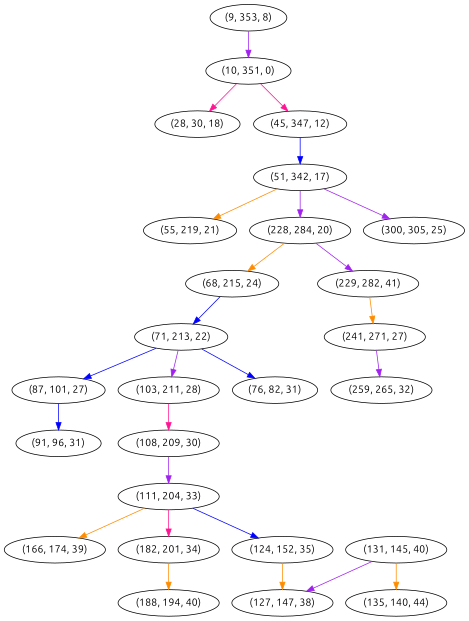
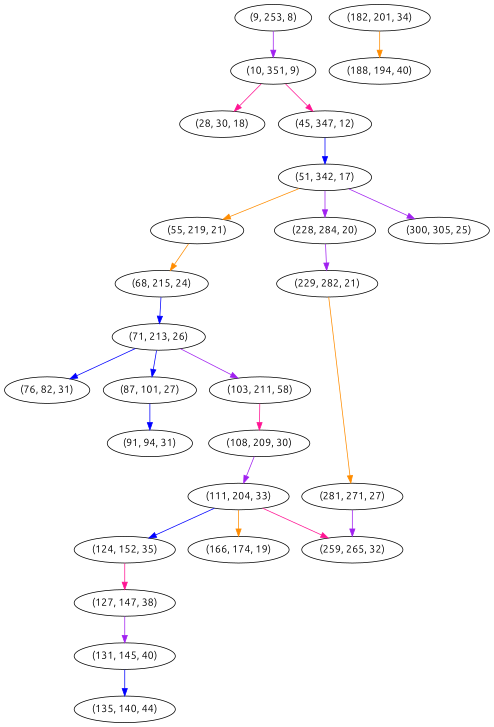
(248, 18) -> (273, 18)
(248, 71) -> (273, 71)
(269, 255) -> (182, 254)
(368, 284) -> (327, 284)
(181, 337) -> (159, 337)
(375, 337) -> (352, 497)
(169, 390) -> (260, 390)
(59, 443) -> (150, 443)
(169, 520) -> (292, 522)
(55, 550) -> (239, 550)
(282, 573) -> (125, 573)
(396, 573) -> (125, 679)
(343, 575) -> (125, 626)
